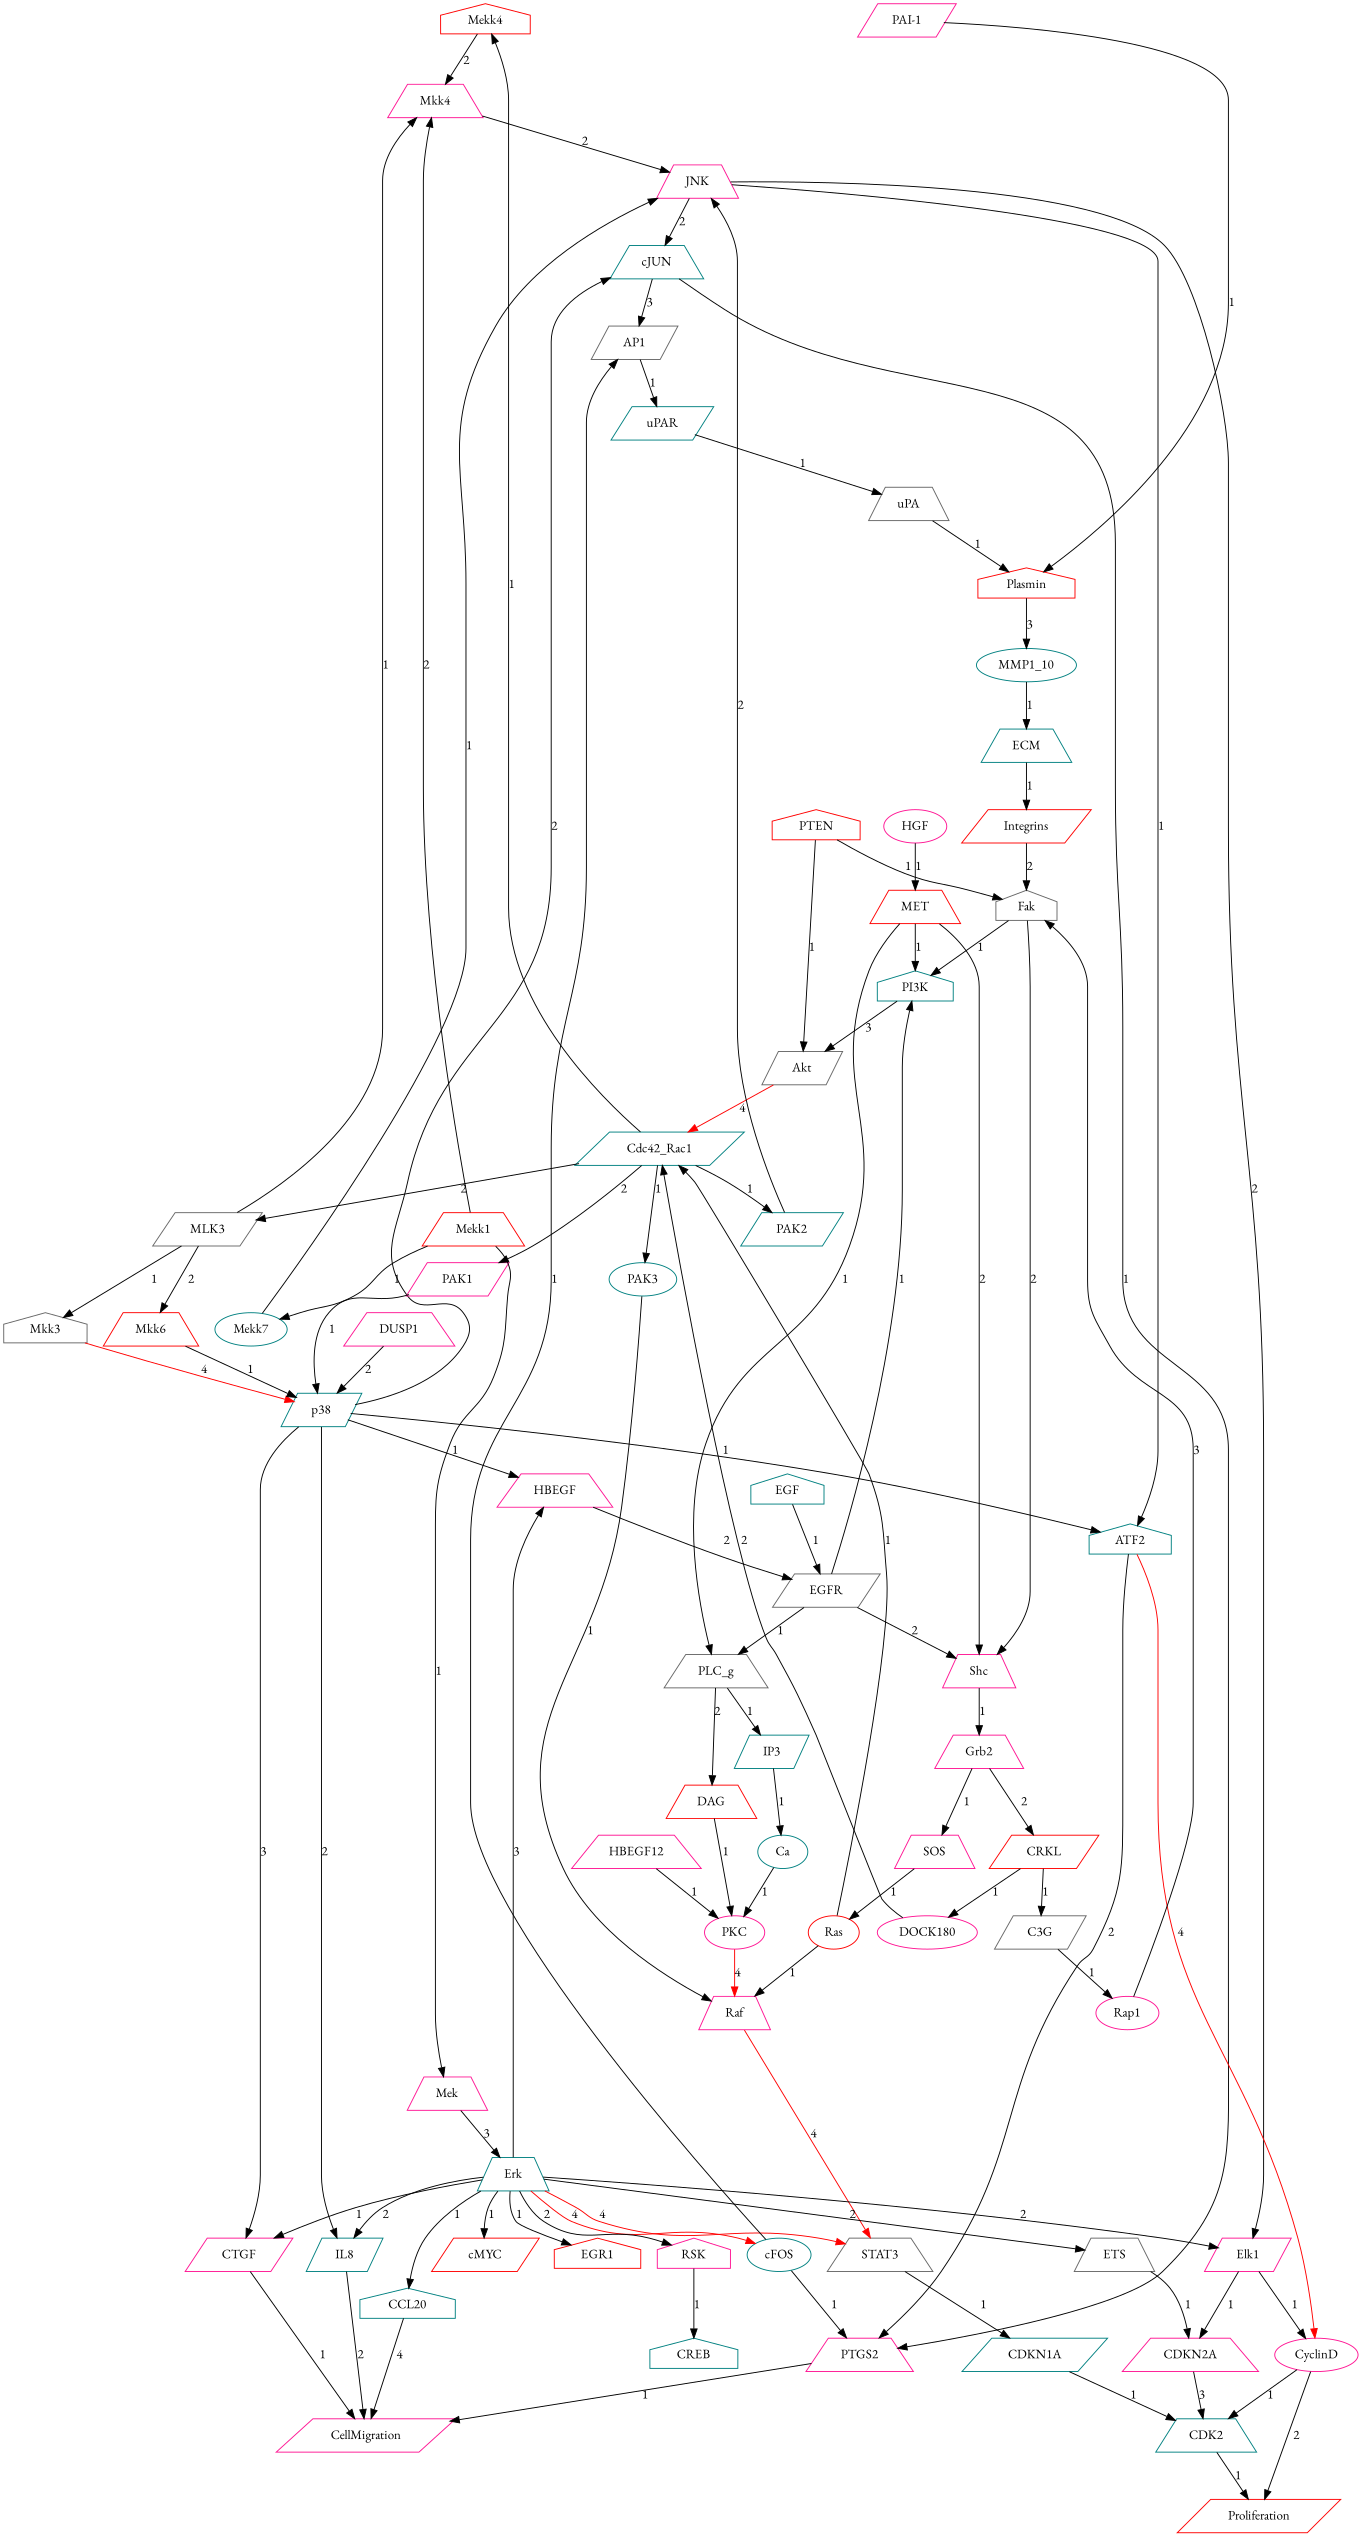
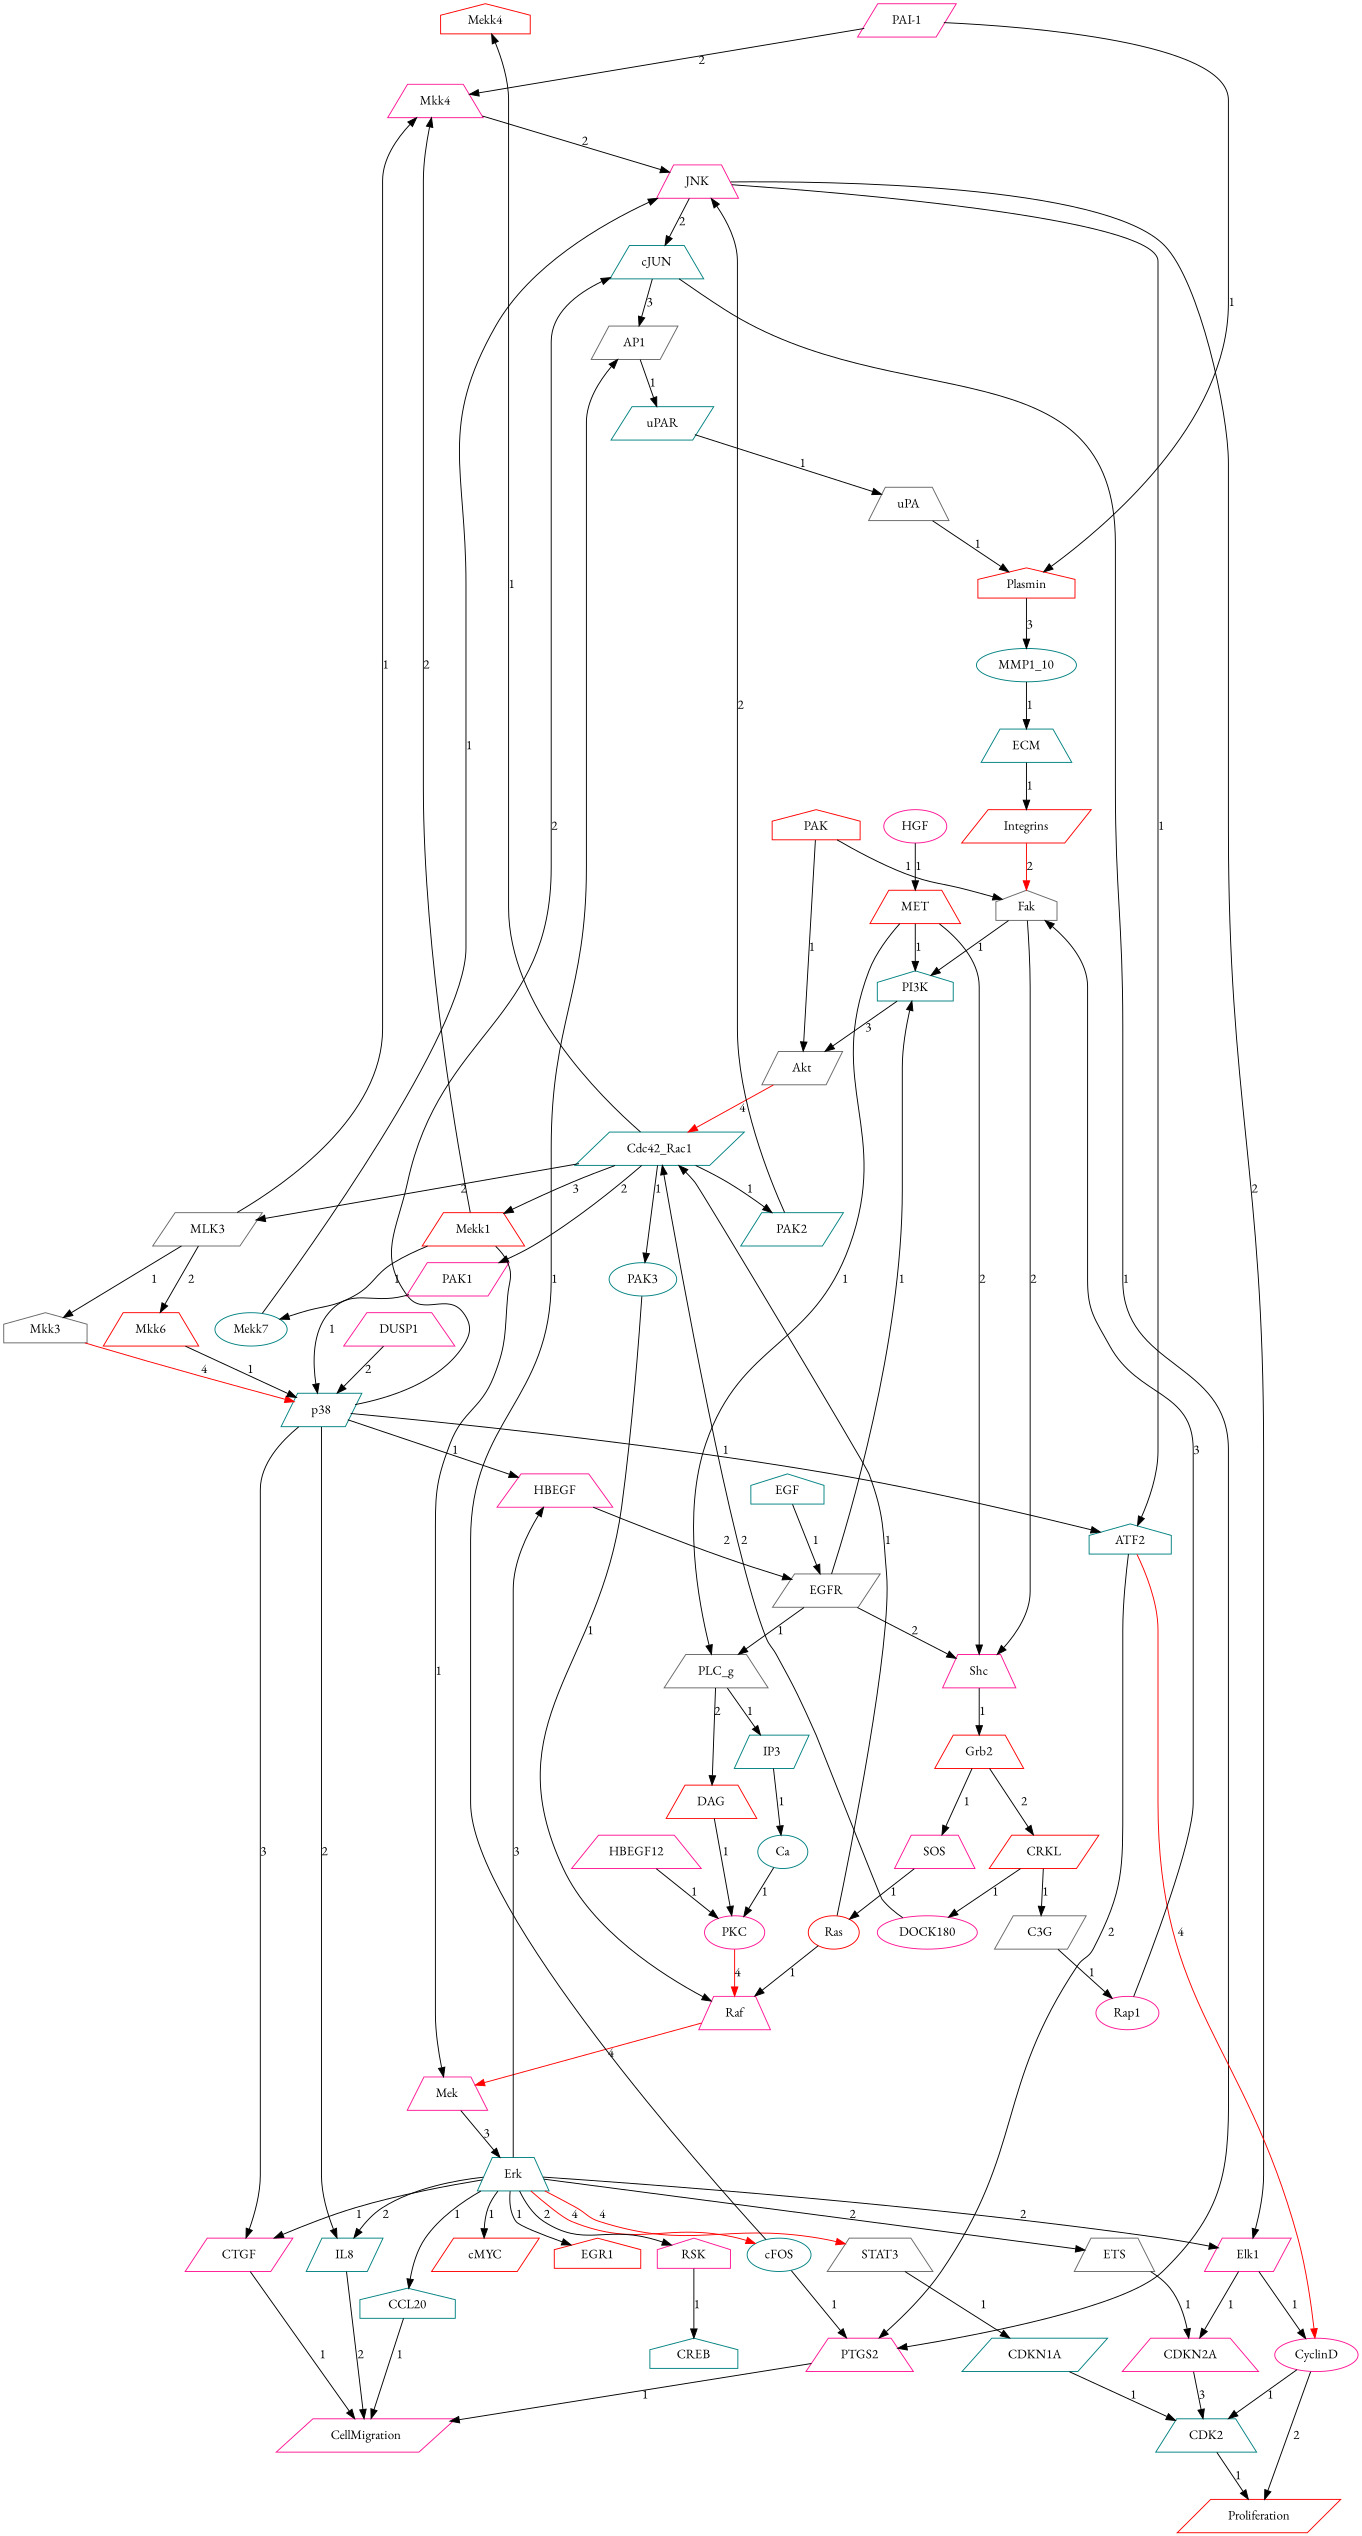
(464, 55) -> (672, 61)
(816, 826) -> (816, 826)
(1026, 862) -> (1026, 862)
none -> (563, 1186)
(979, 1752) -> (979, 1752)
(805, 2130) -> (593, 2053)
(400, 2355) -> (400, 2355)
